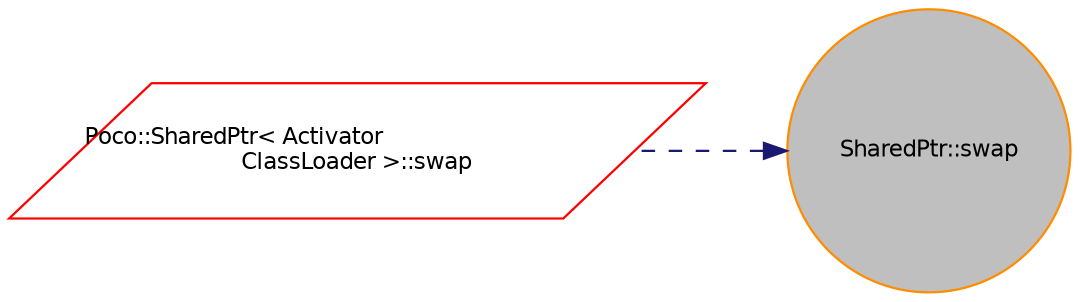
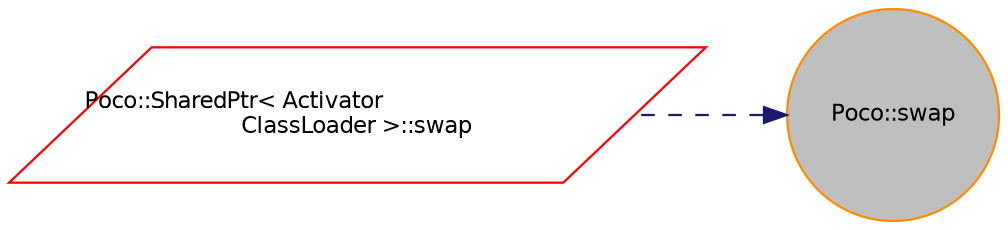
(929, 151) -> (893, 115)
